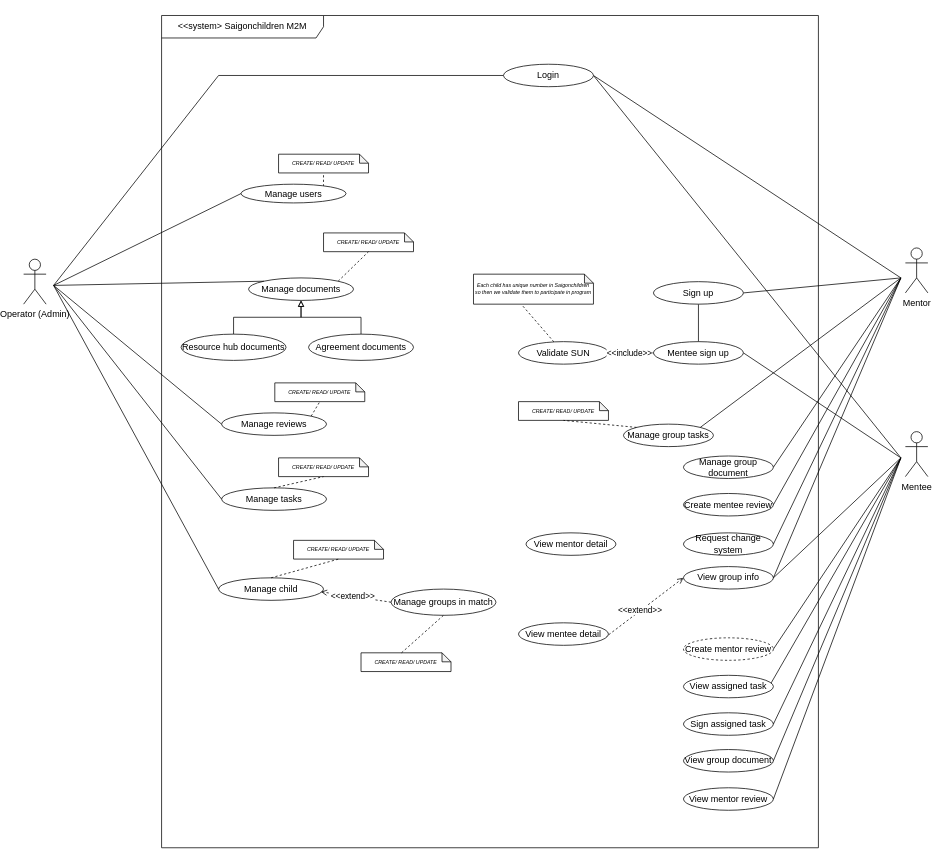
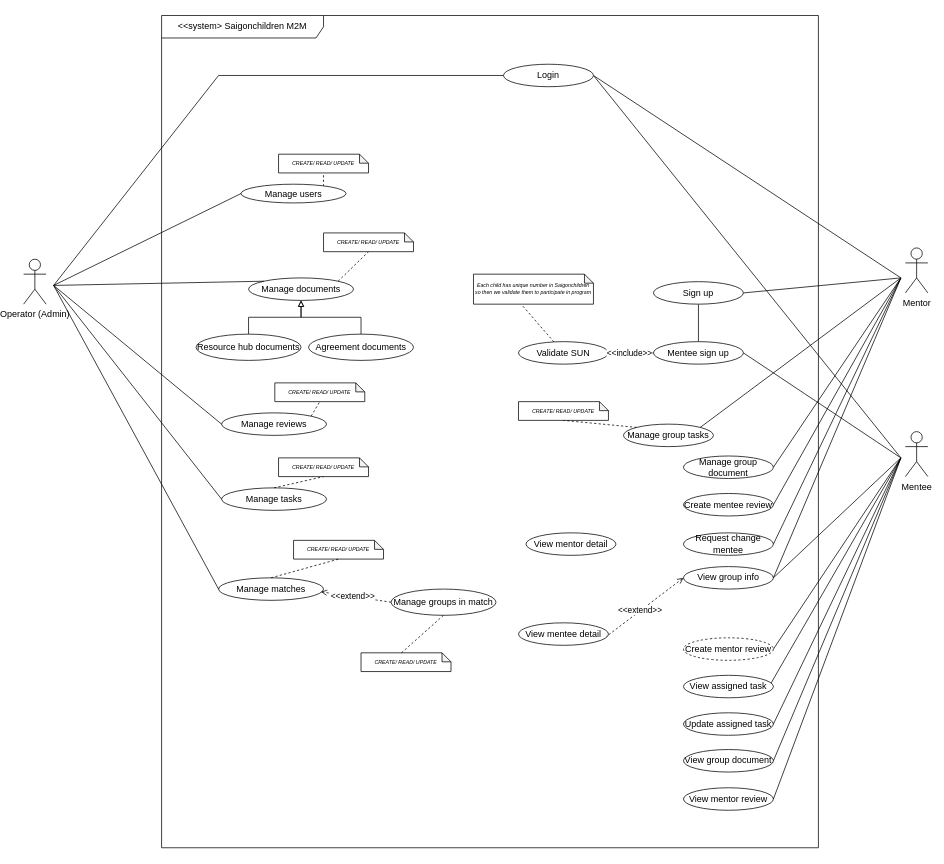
(234, 347) -> (249, 347)
(729, 544) -> (729, 544)
(271, 589) -> (271, 589)
(729, 724) -> (729, 724)
